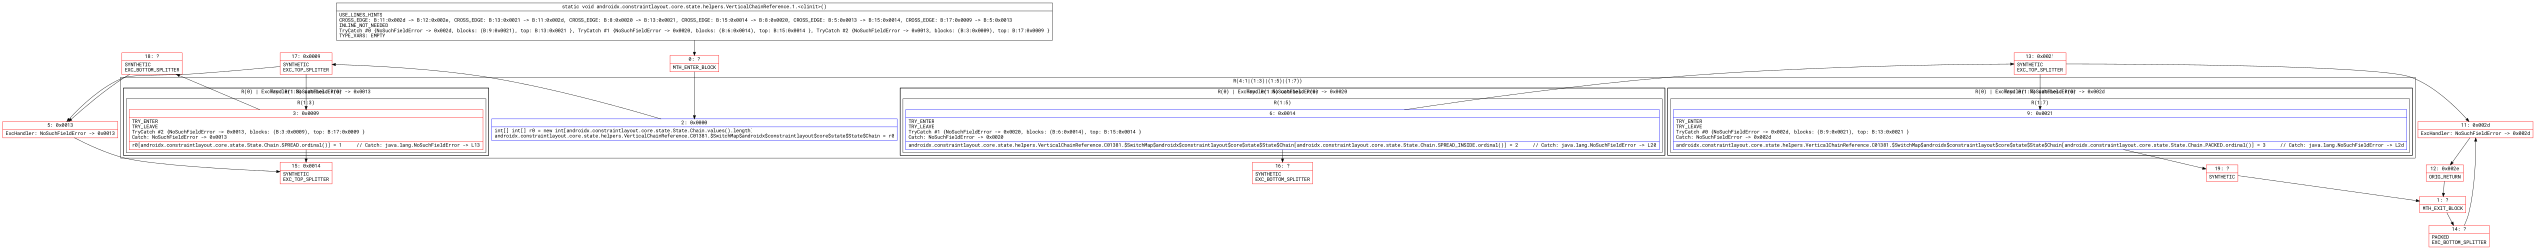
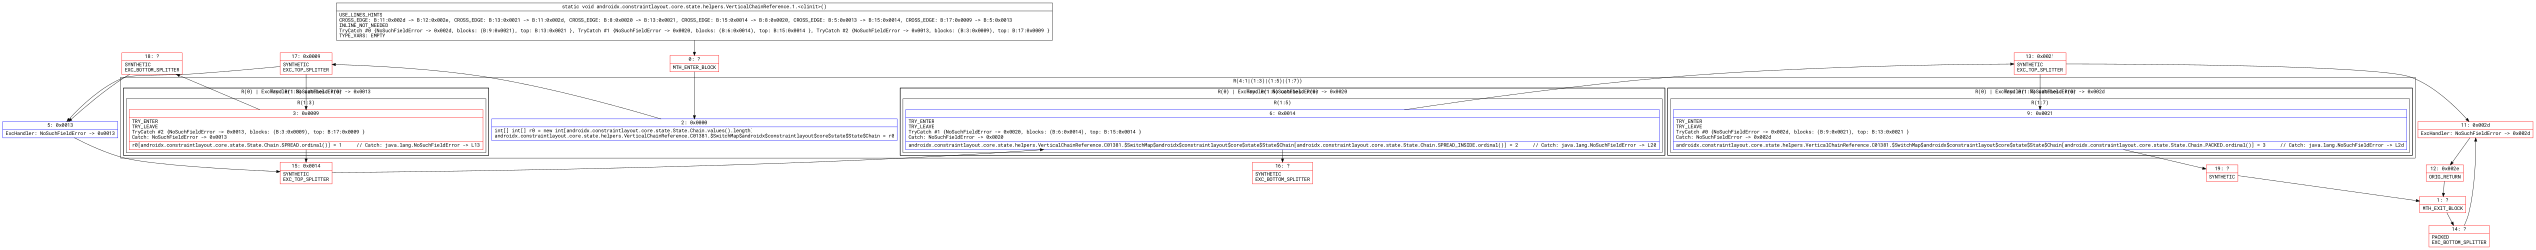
(60, 130) -> (60, 130)
none -> (686, 166)
